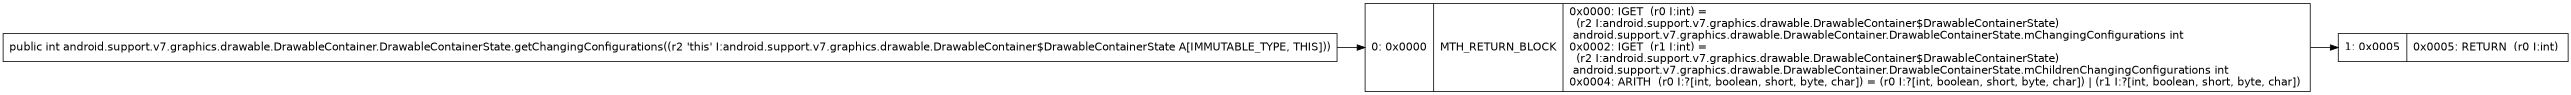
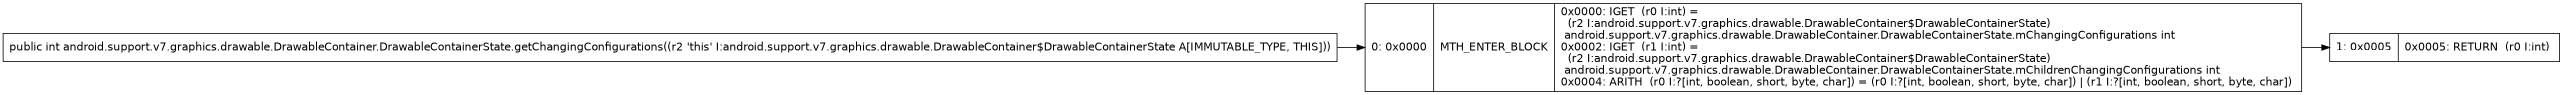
(1498, 47) -> (1494, 47)
